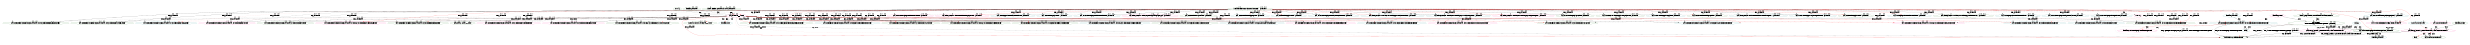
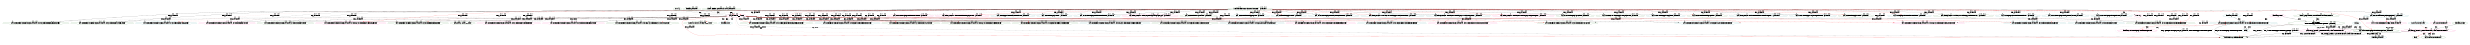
(1850, 9) -> (2386, 19)
(2203, 23) -> (2203, 23)
